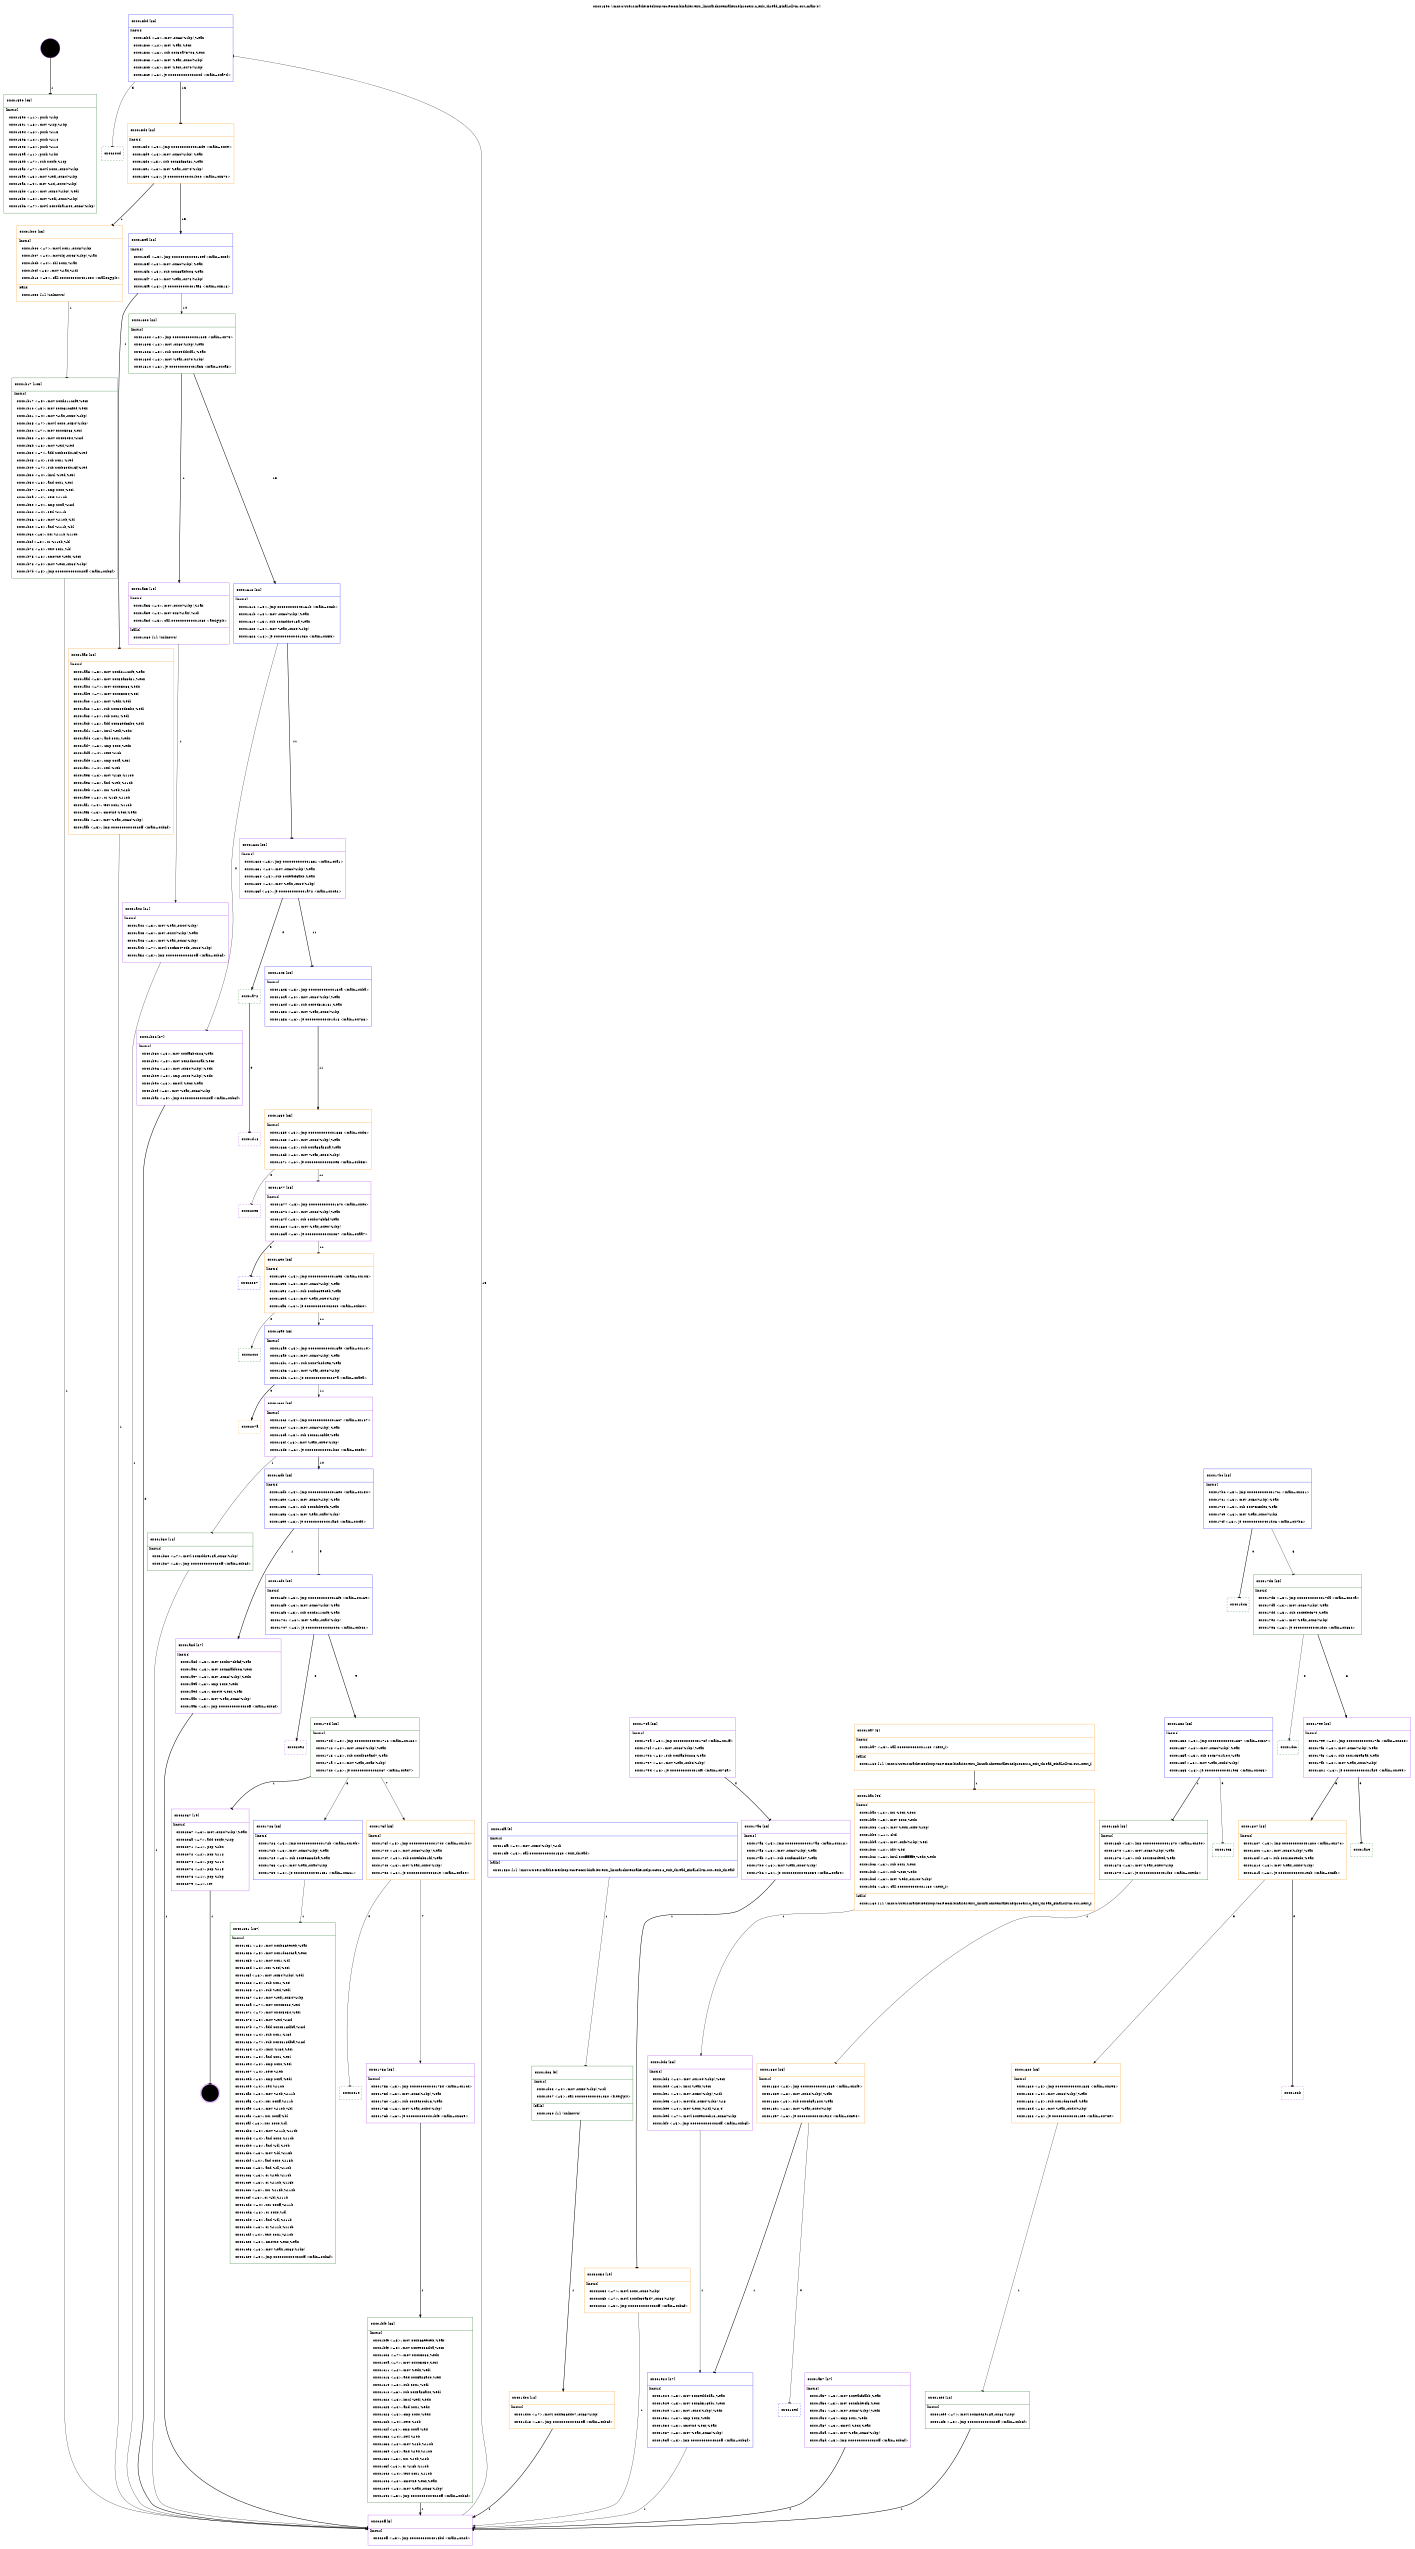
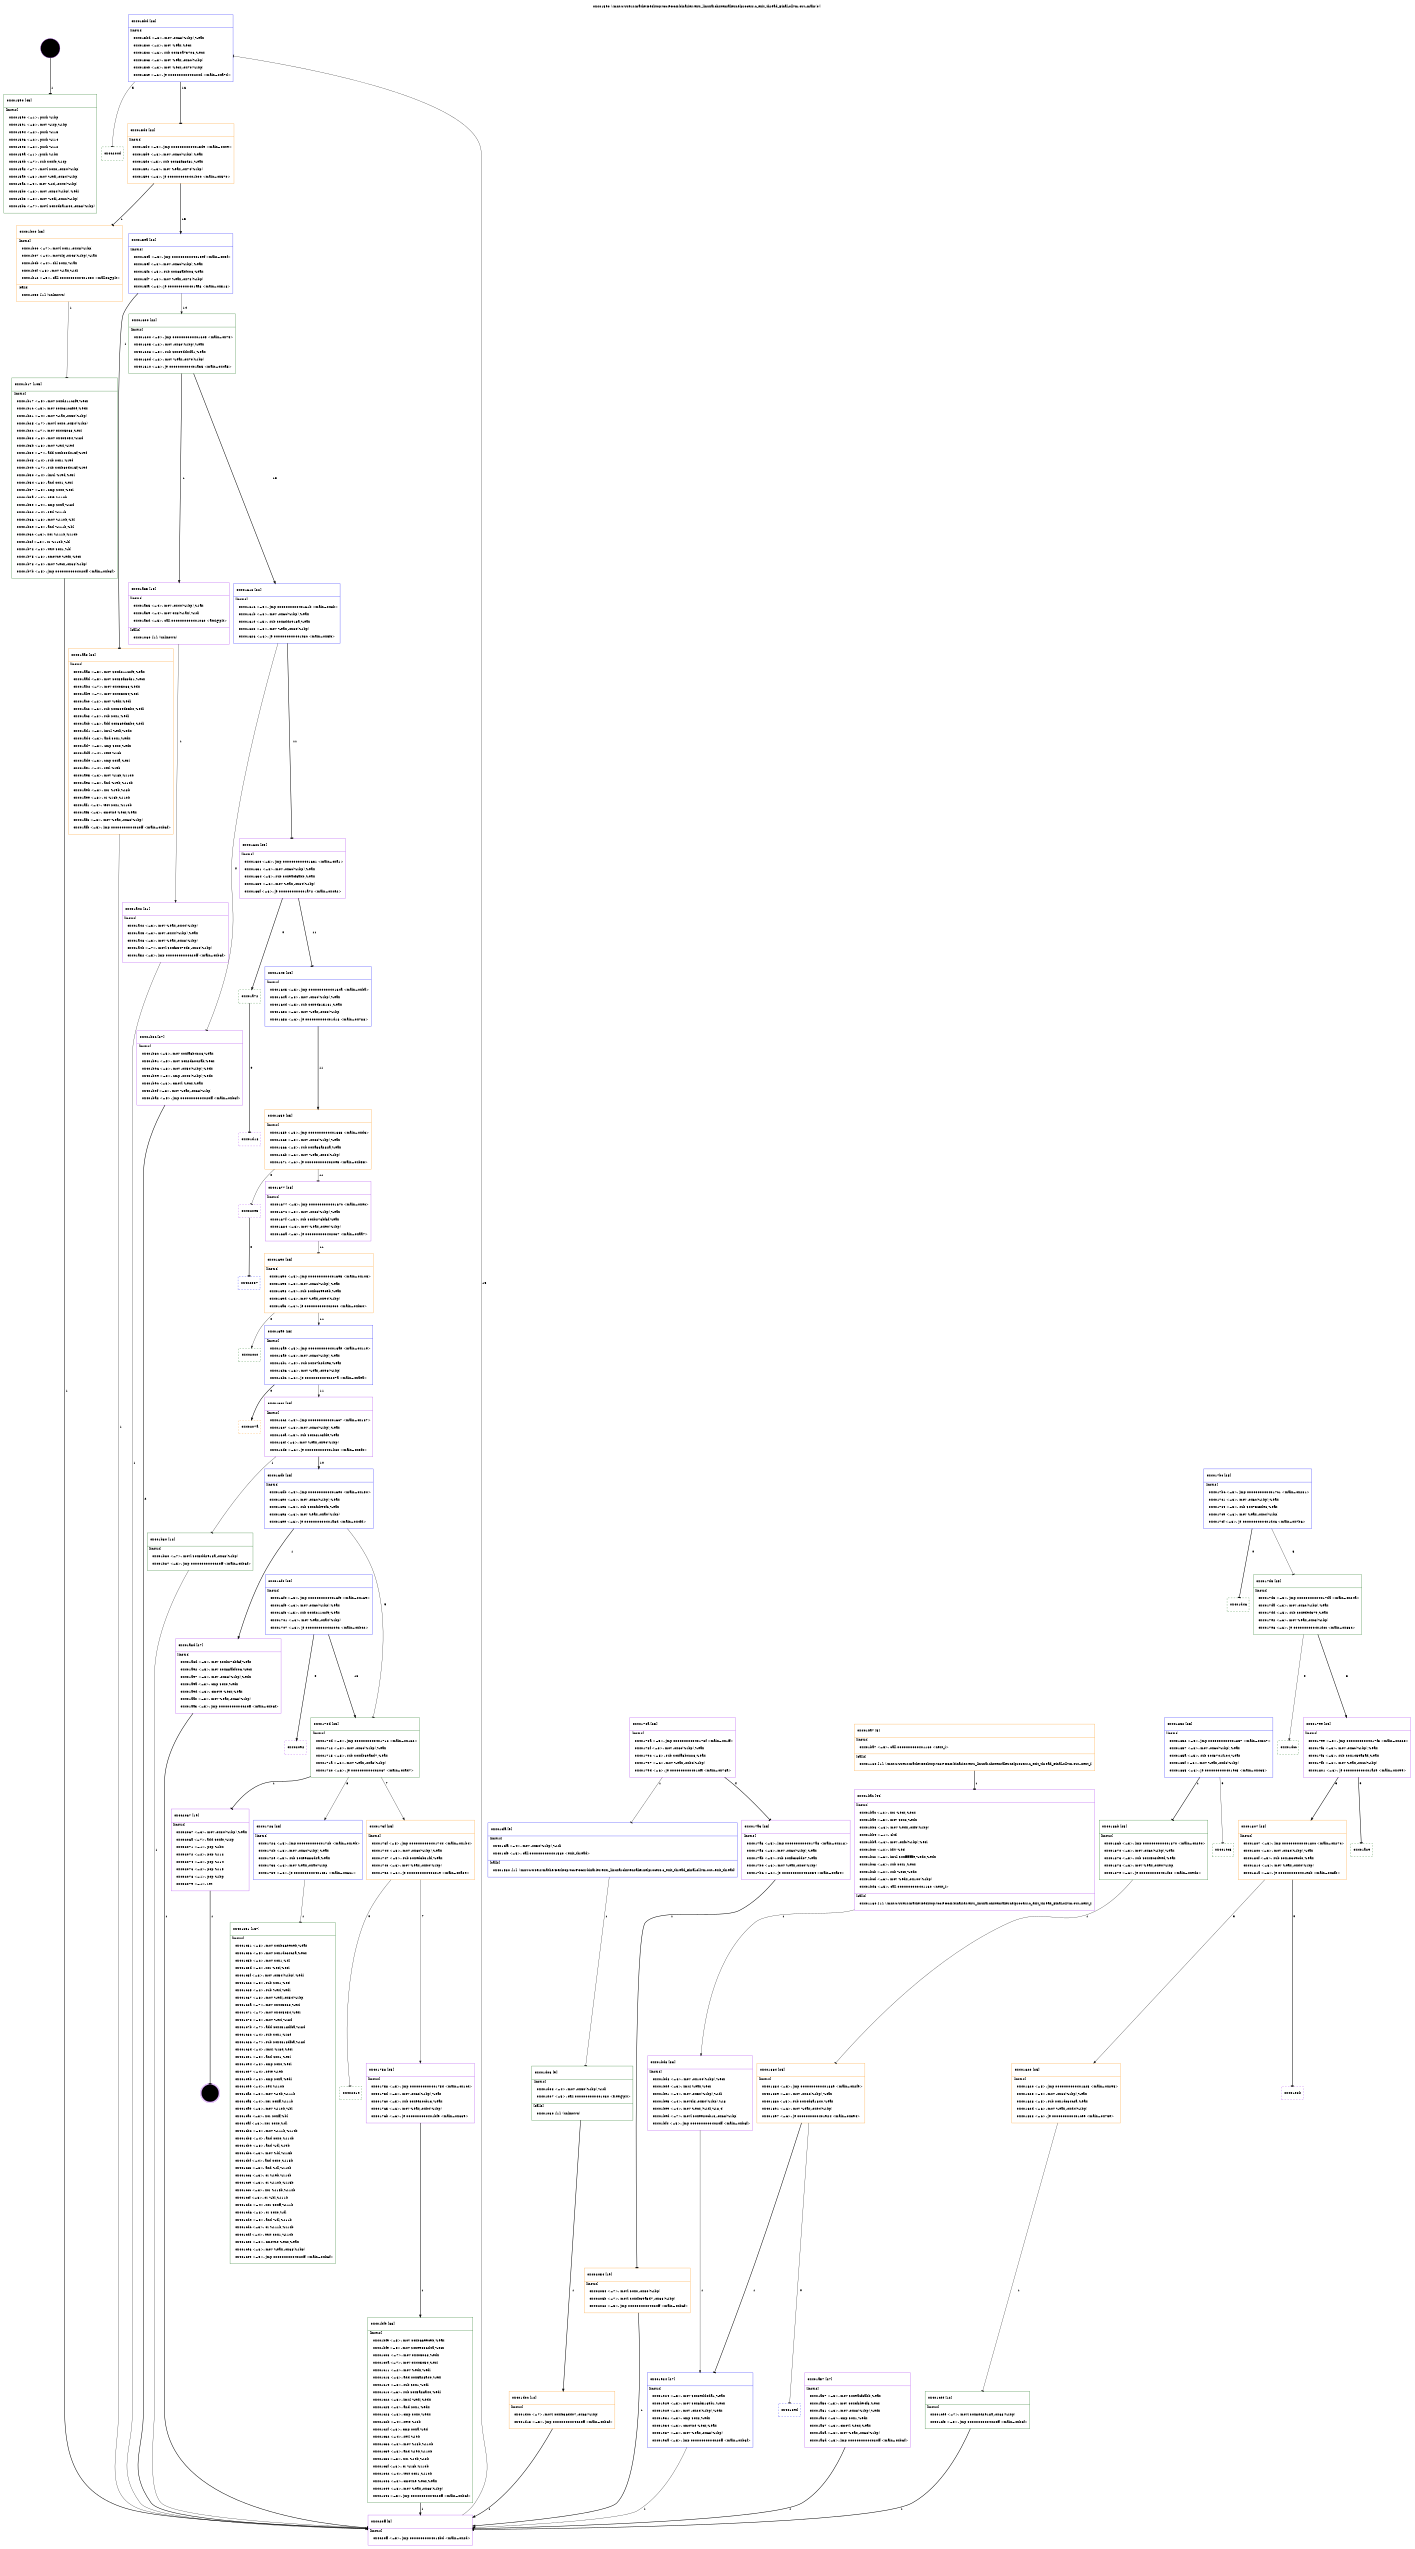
(260, 1256) -> (249, 1246)
(319, 1551) -> (382, 1619)
(356, 1676) -> (356, 1676)
(65, 1678) -> (65, 1678)
none -> (647, 1799)
(975, 1850) -> (975, 1850)
(628, 2481) -> (628, 2481)
